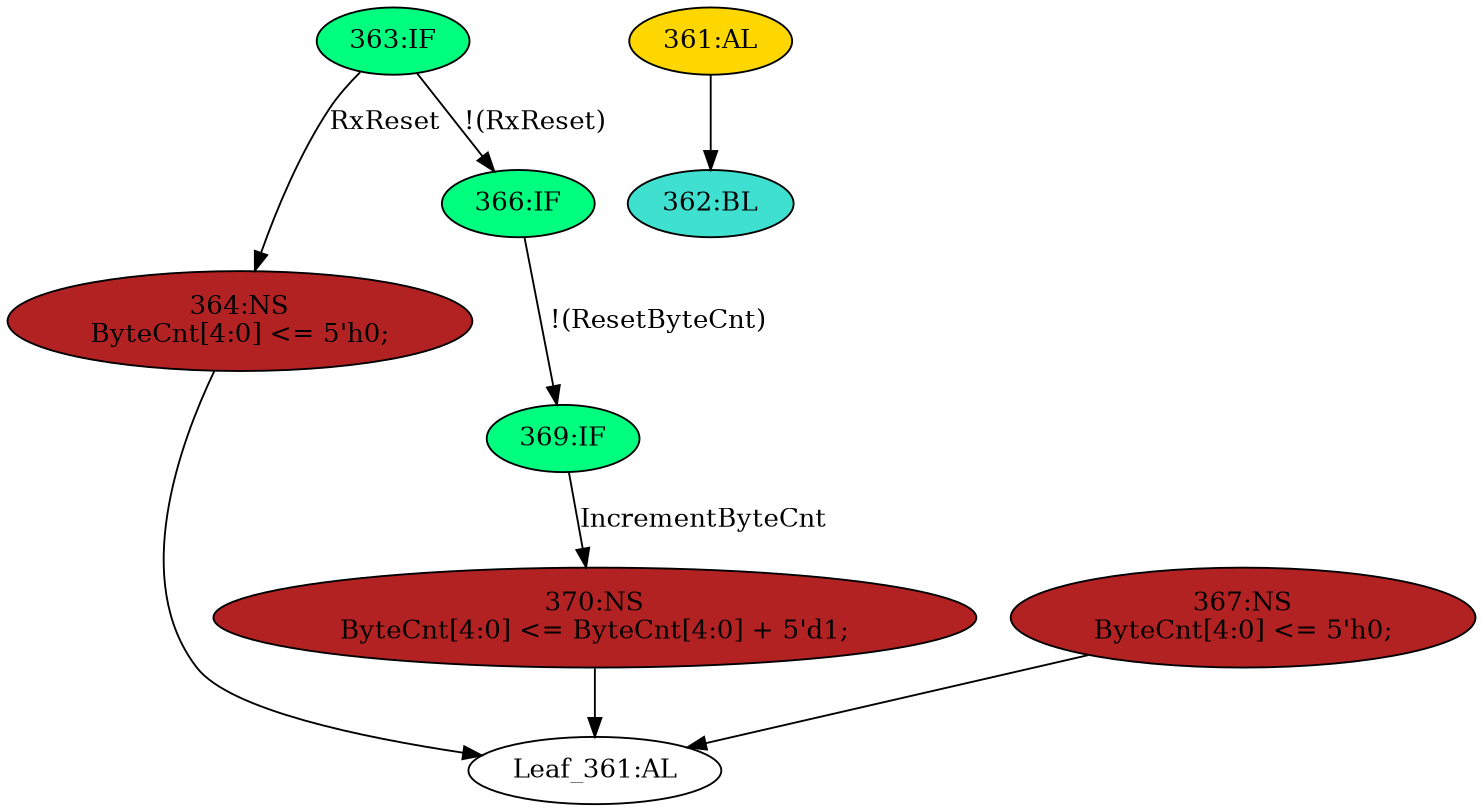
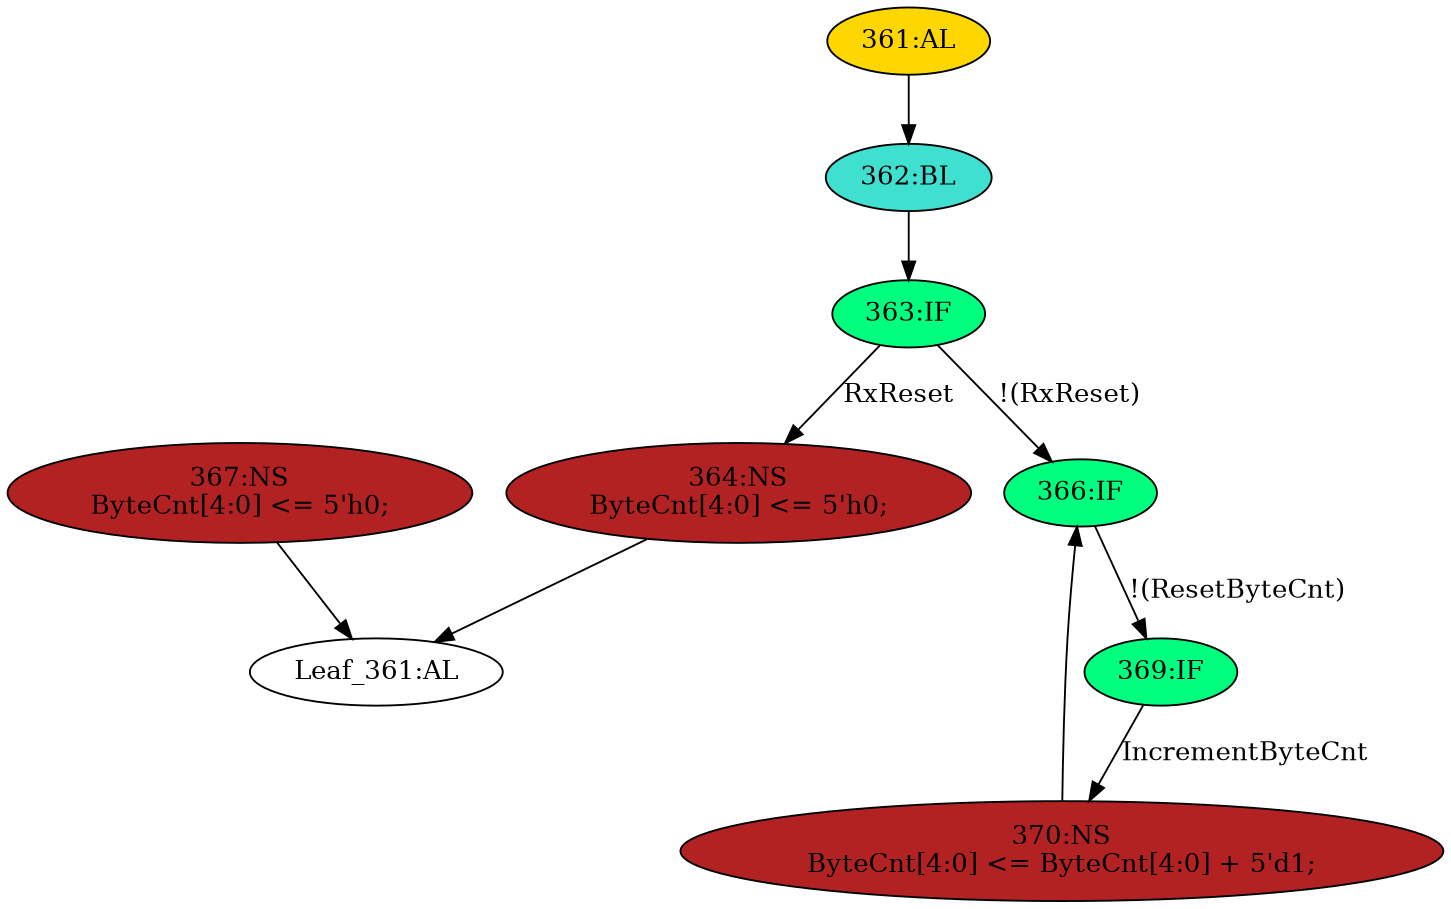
none -> (909, 236)
(595, 693) -> (1066, 673)
